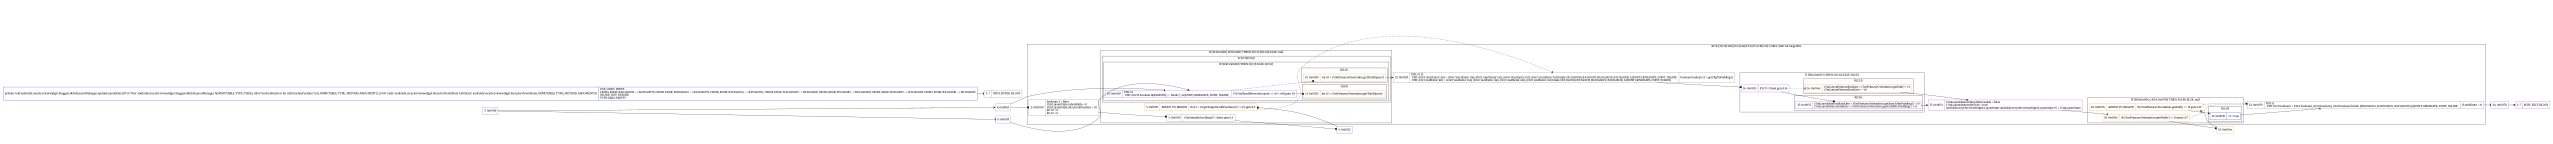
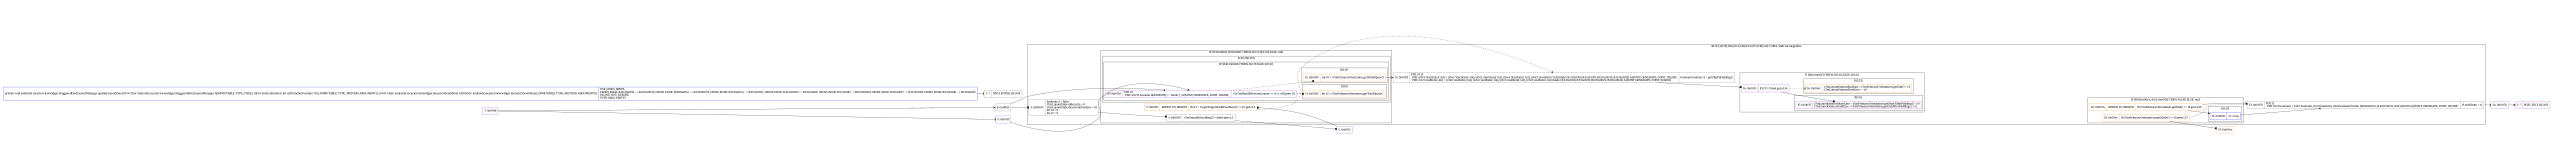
(1067, 104) -> (1066, 104)
(2214, 104) -> (2214, 104)
(2005, 105) -> none
(2207, 121) -> none
